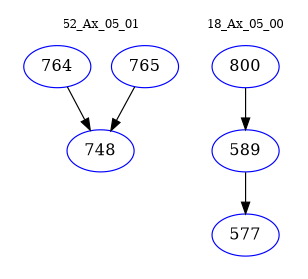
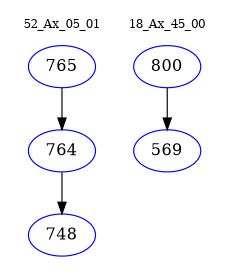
(246, 25) -> (167, 25)
(126, 104) -> (62, 103)
(246, 151) -> (167, 151)
(246, 235) -> none
